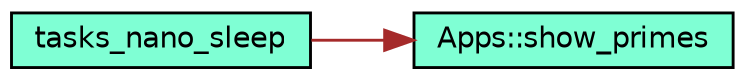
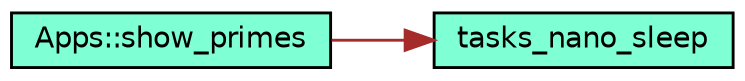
(348, 40) -> (368, 40)
